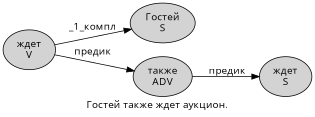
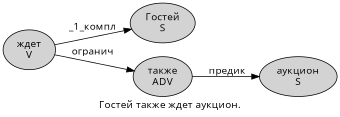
(93, 52) -> (93, 52)
(286, 77) -> (298, 77)
